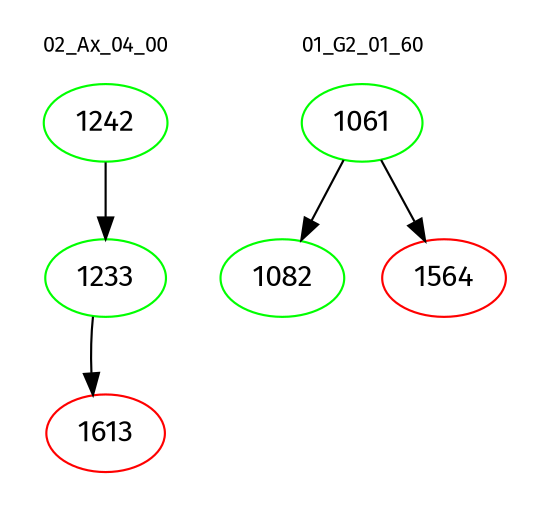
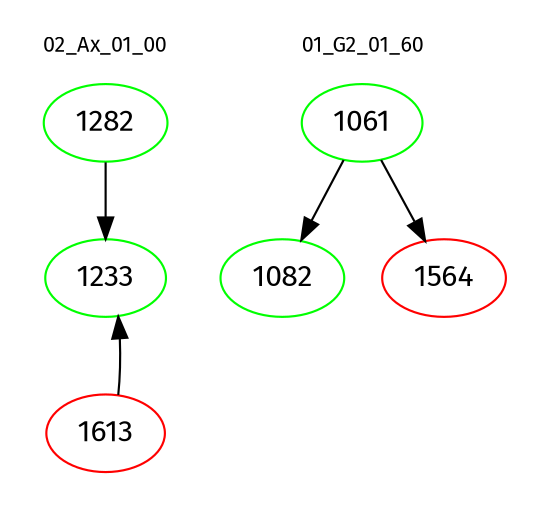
(106, 46) -> (106, 46)
(106, 123) -> (106, 123)
(91, 345) -> (120, 367)
